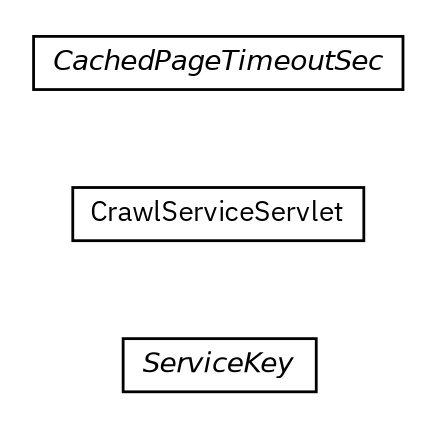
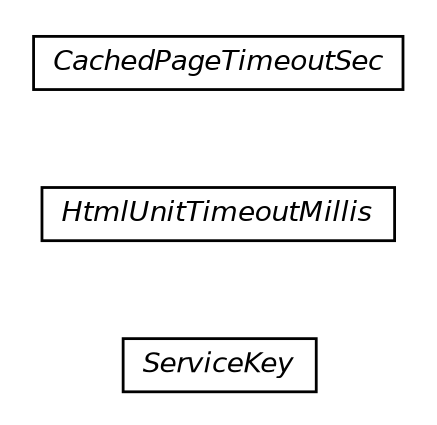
none -> (218, 213)
(218, 213) -> none
